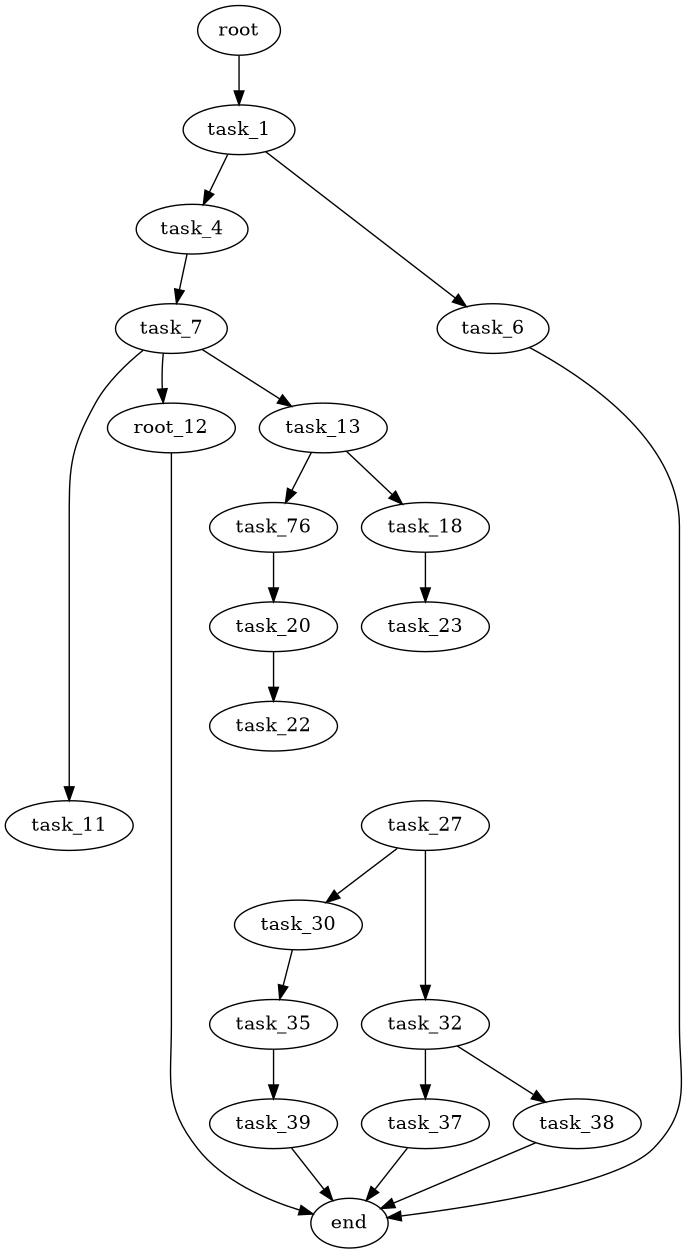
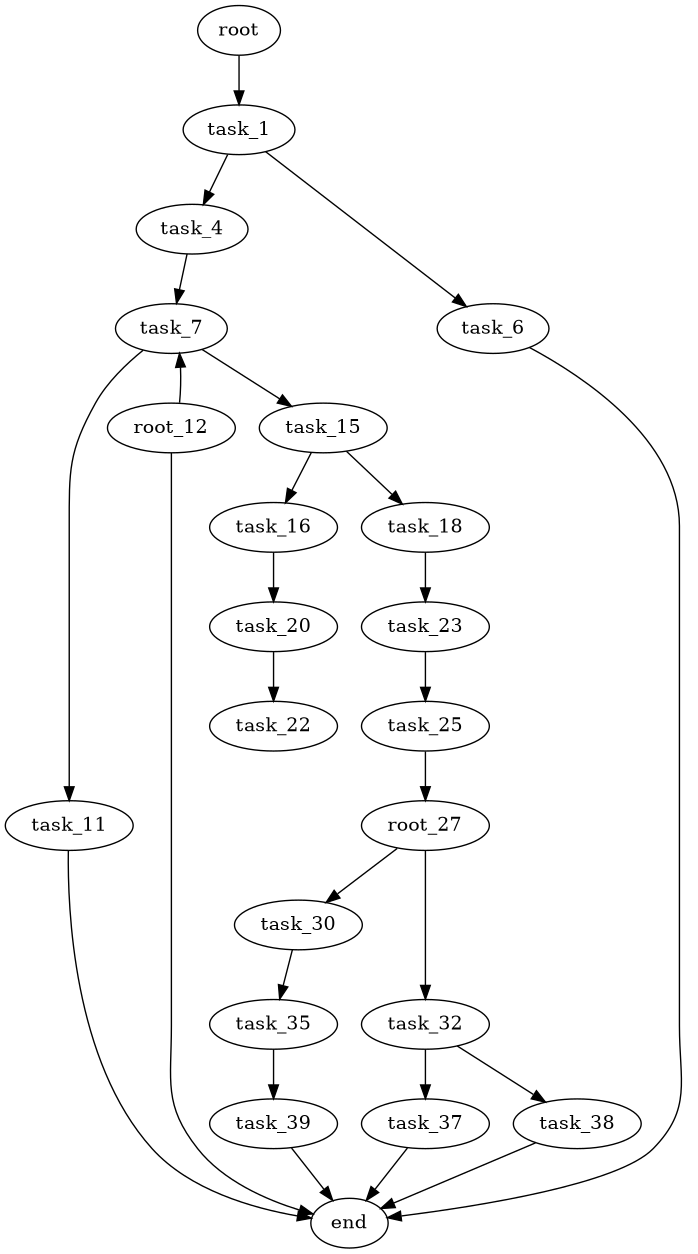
(162, 371) -> (181, 385)
(323, 428) -> (323, 428)
(274, 527) -> (274, 527)
none -> (425, 726)
(425, 826) -> (425, 826)
none -> (111, 1084)
